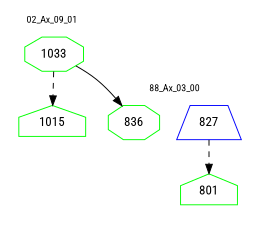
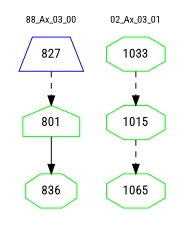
(52, 20) -> (136, 20)
(87, 73) -> (51, 150)
(52, 123) -> (136, 123)
none -> (136, 191)
